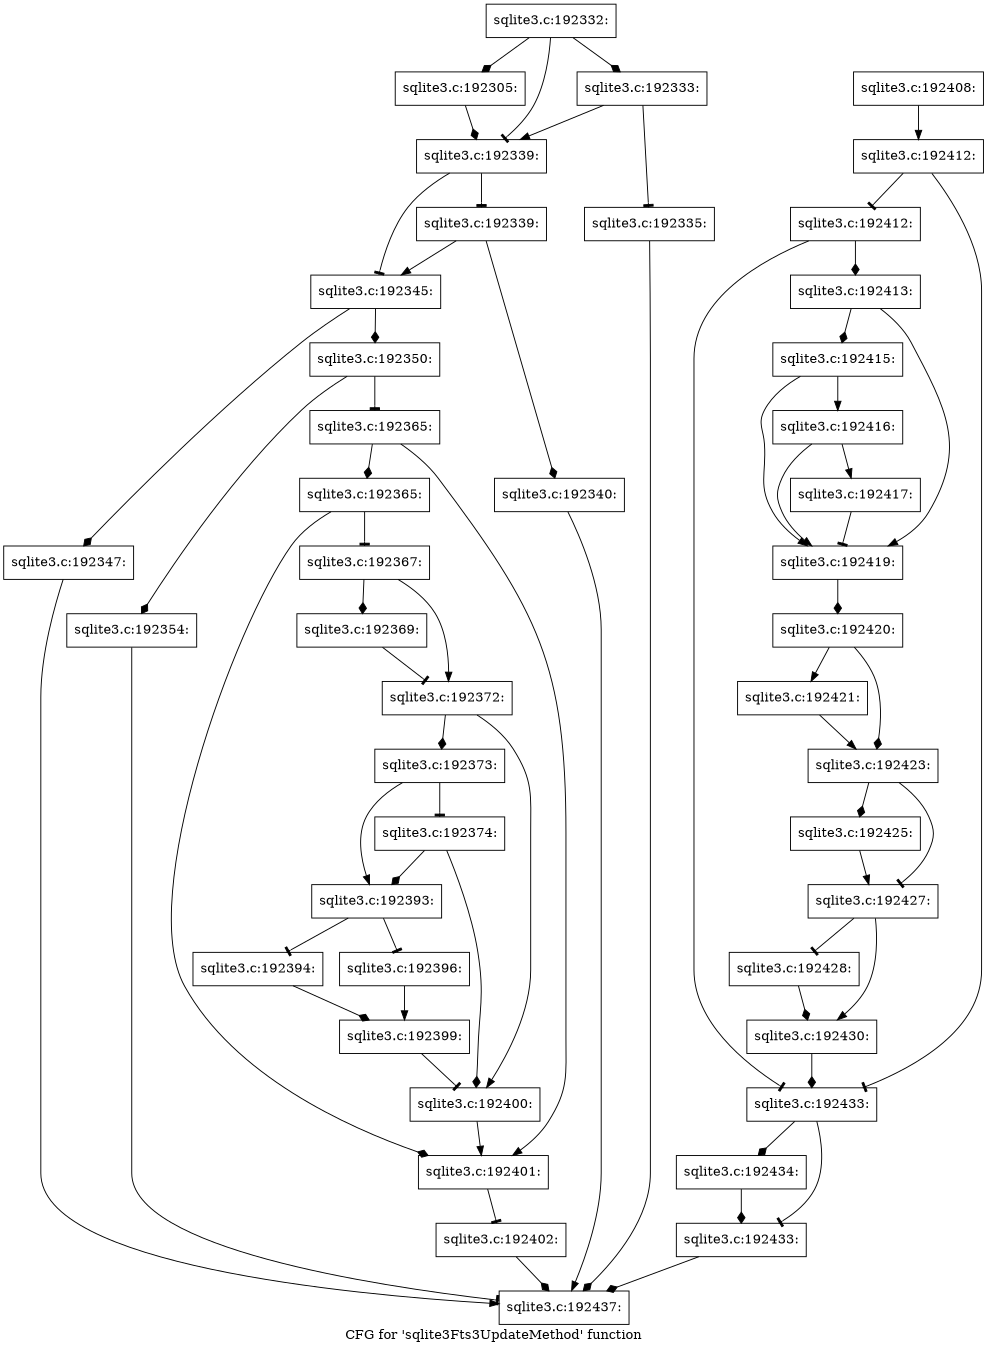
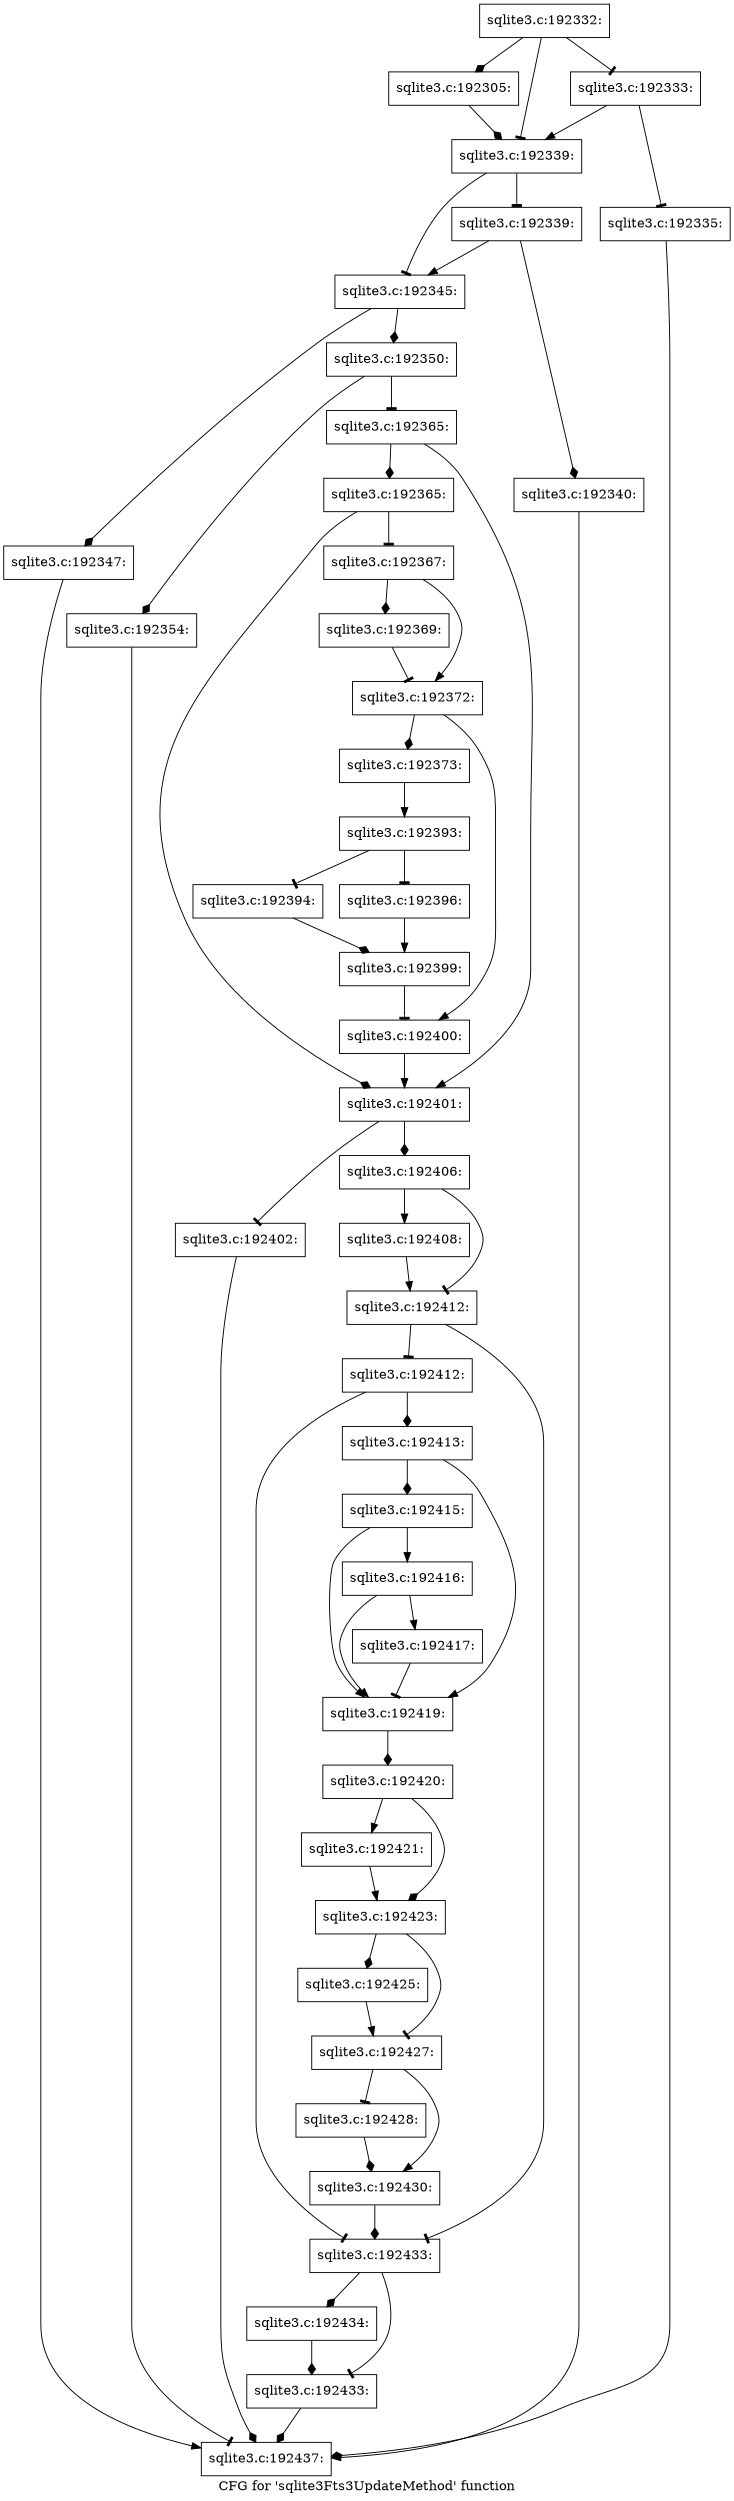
(592, 52) -> (588, 53)
(440, 834) -> none
none -> (405, 1172)
